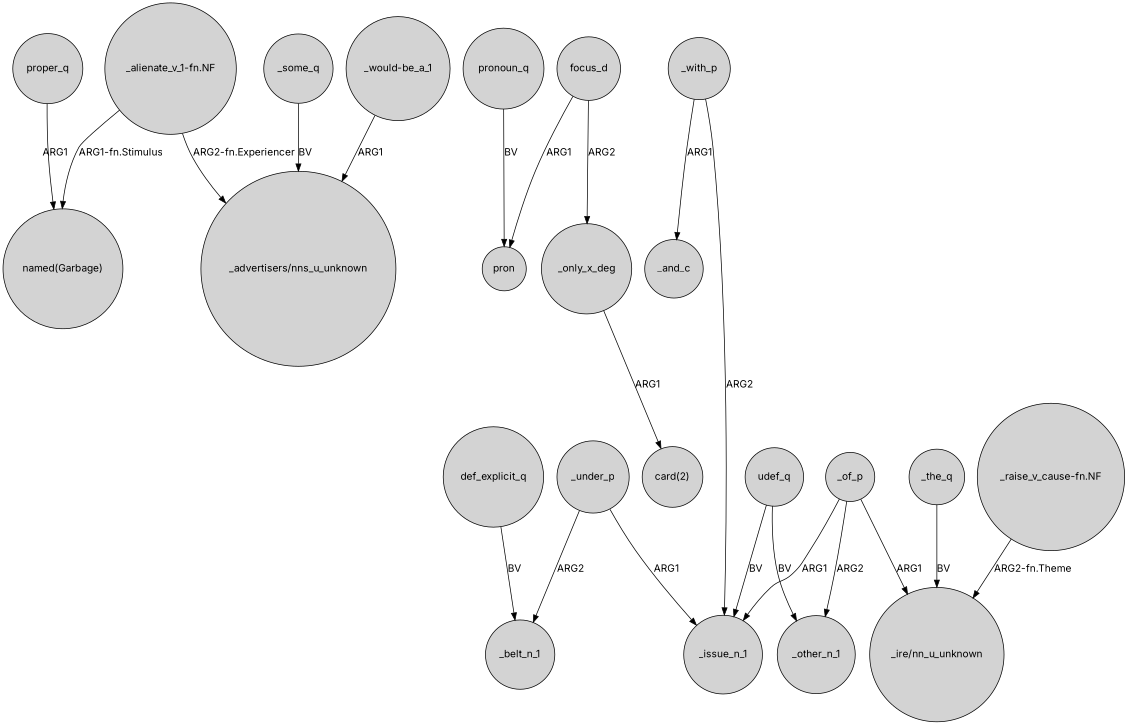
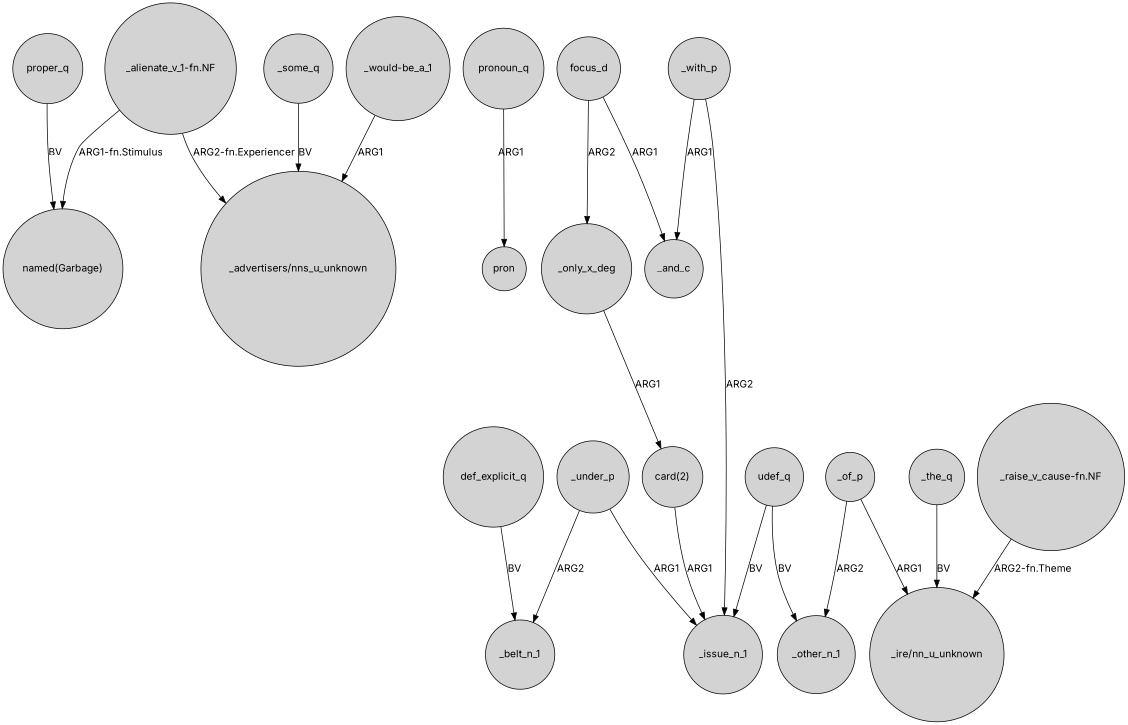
(55, 153) -> (55, 153)
(511, 153) -> (511, 153)
(537, 166) -> (635, 165)
(802, 564) -> (684, 562)
